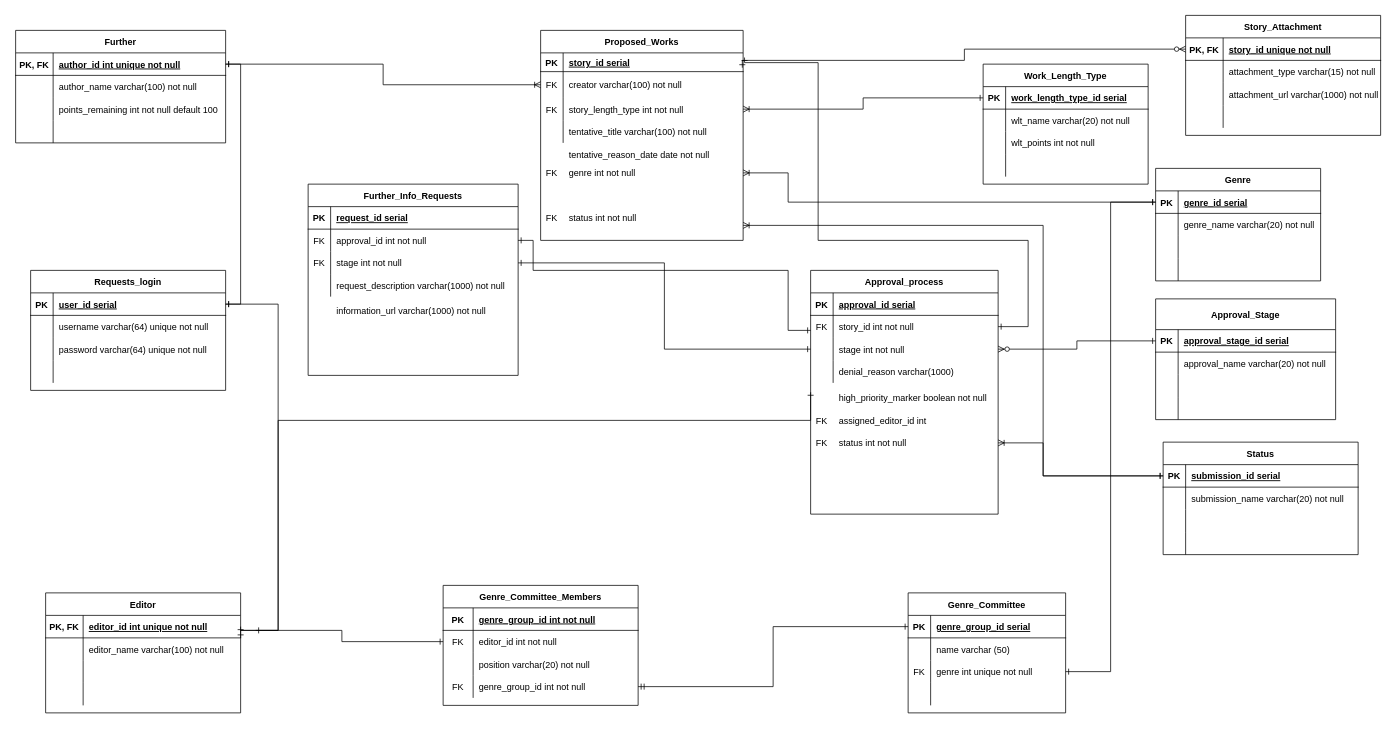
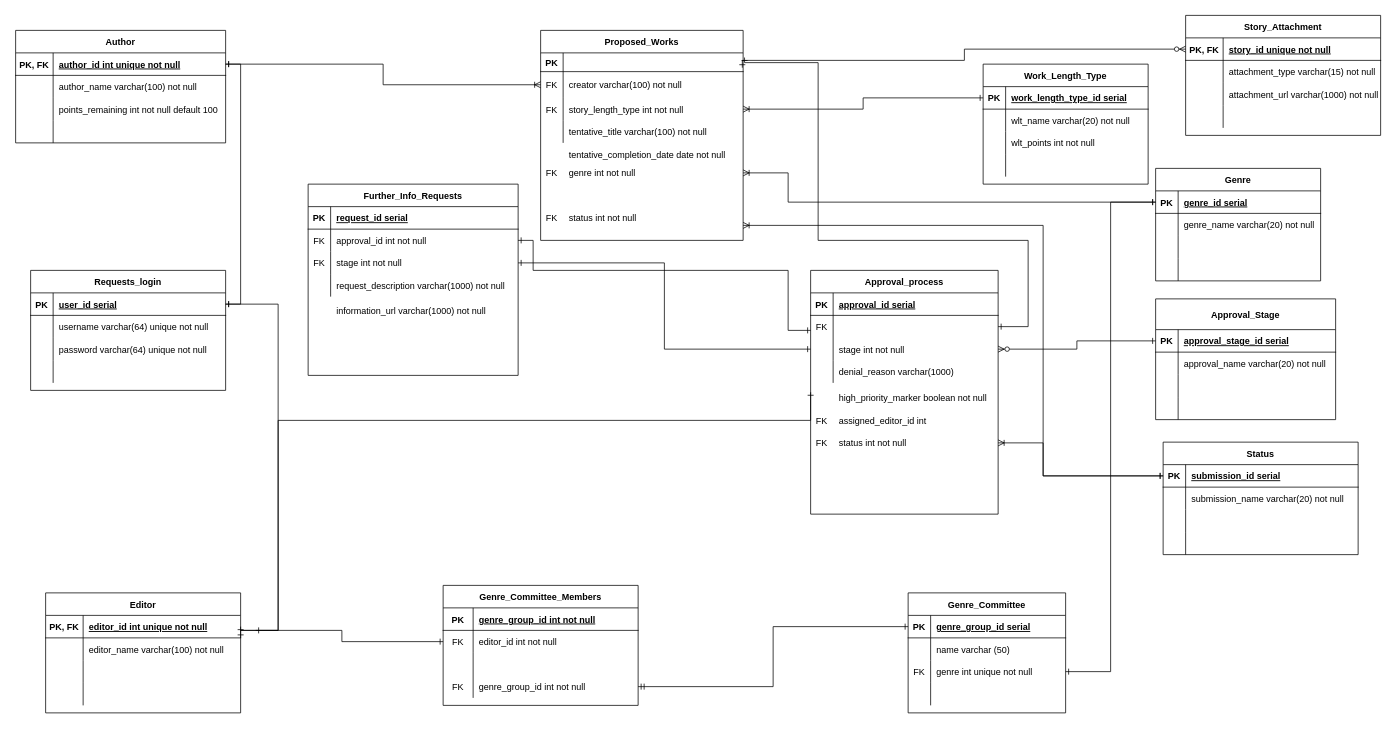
(120, 42) -> (120, 42)
(653, 62) -> none
(650, 155) -> (657, 155)
(915, 327) -> none
(555, 664) -> none
